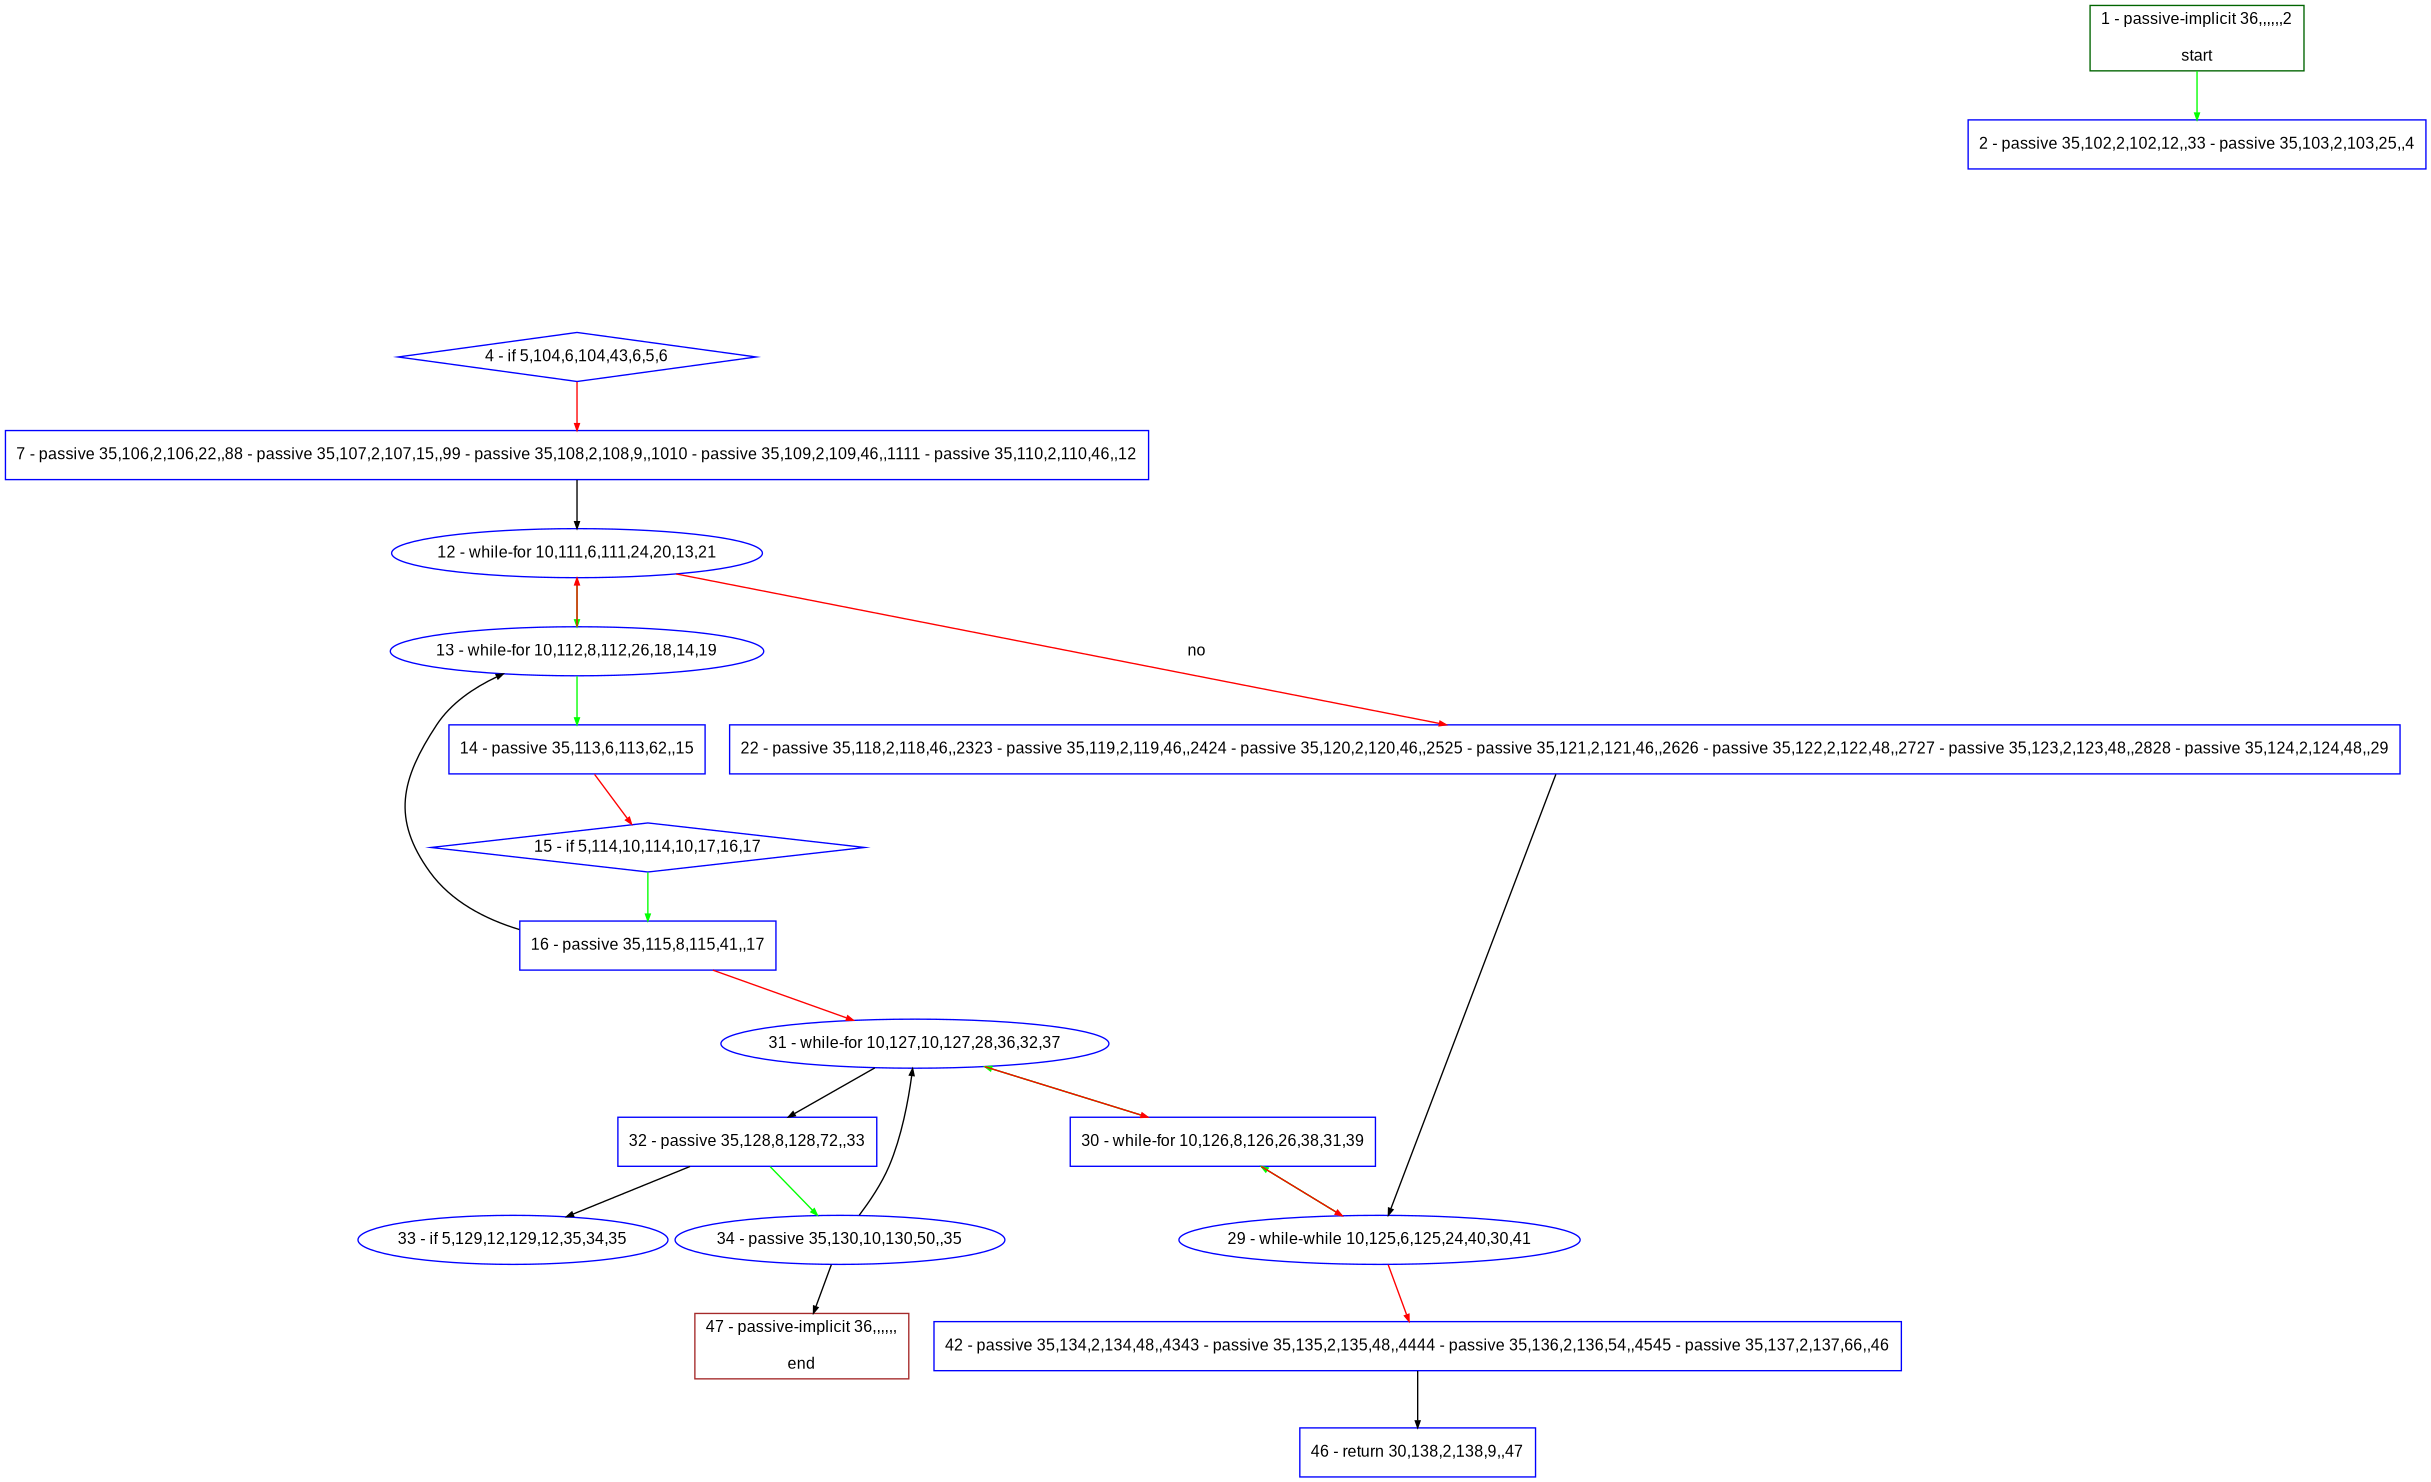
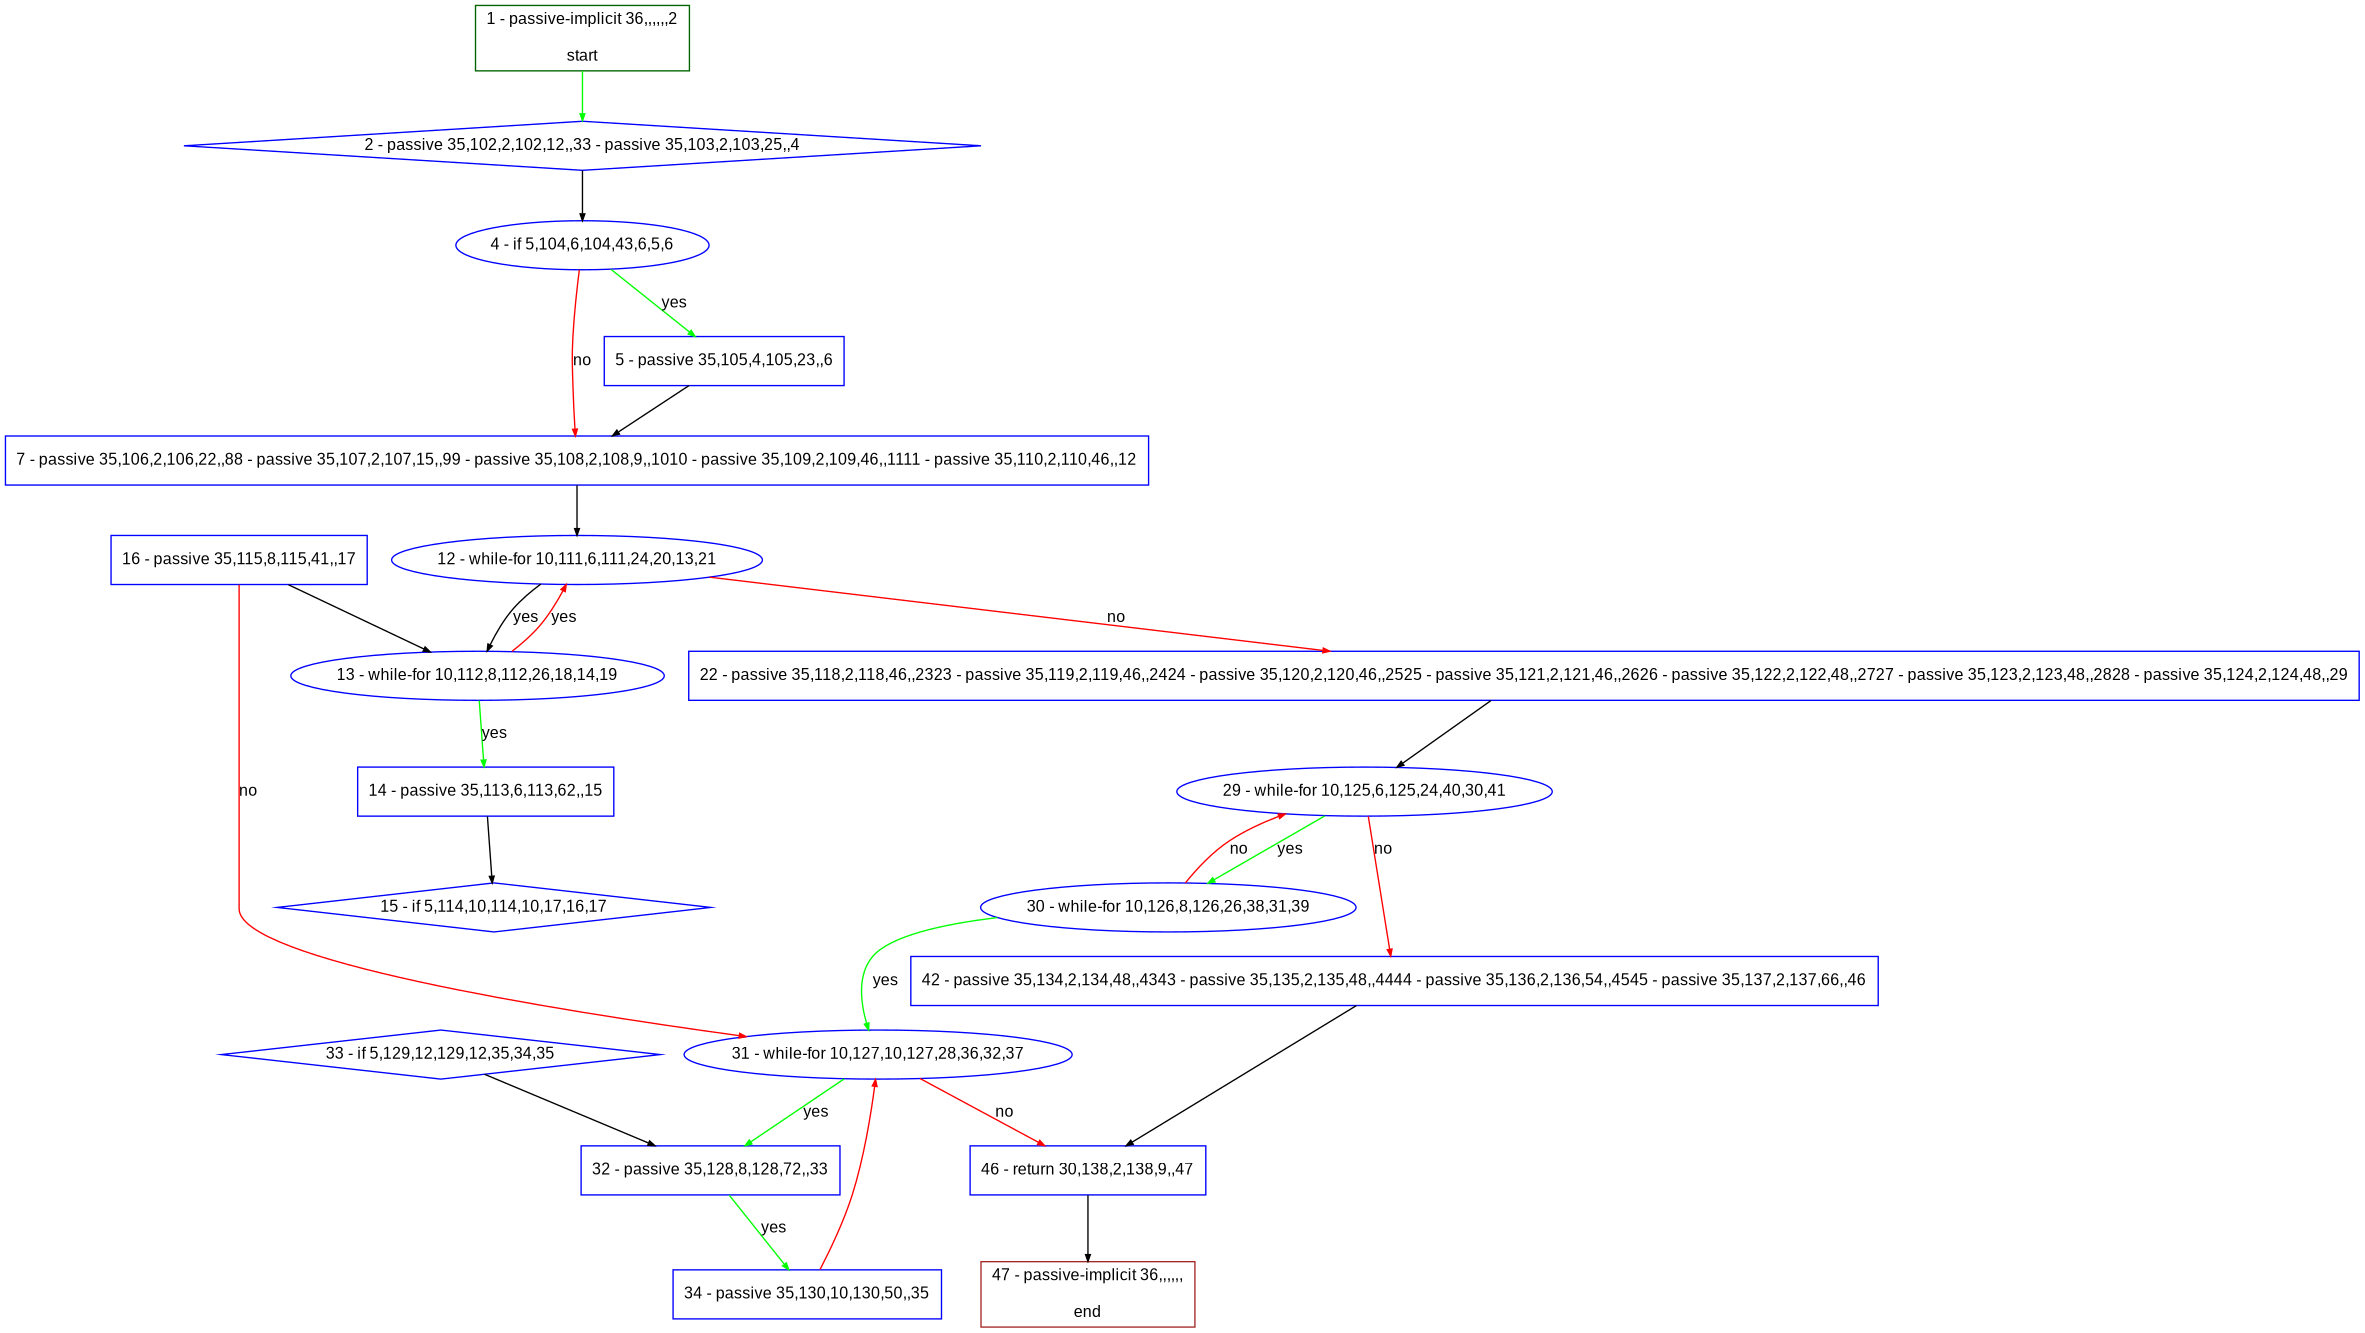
(2197, 144) -> (582, 146)
none -> (582, 192)
(577, 357) -> (582, 245)
none -> (724, 361)
(577, 599) -> (511, 611)
(611, 796) -> (490, 846)
(648, 893) -> none
(835, 1091) -> (798, 1110)
(1063, 1091) -> (979, 1110)
(1223, 1142) -> (1168, 907)
(895, 1149) -> (856, 1181)
(632, 1190) -> (567, 1109)
(513, 1240) -> (441, 1055)
(840, 1240) -> (807, 1294)
(1380, 1240) -> (1365, 792)
(824, 1286) -> (1088, 1225)
(577, 1477) -> (564, 618)
(577, 1477) -> (886, 981)
